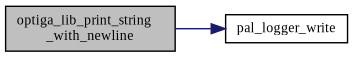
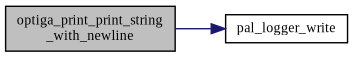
(90, 29) -> (90, 29)
